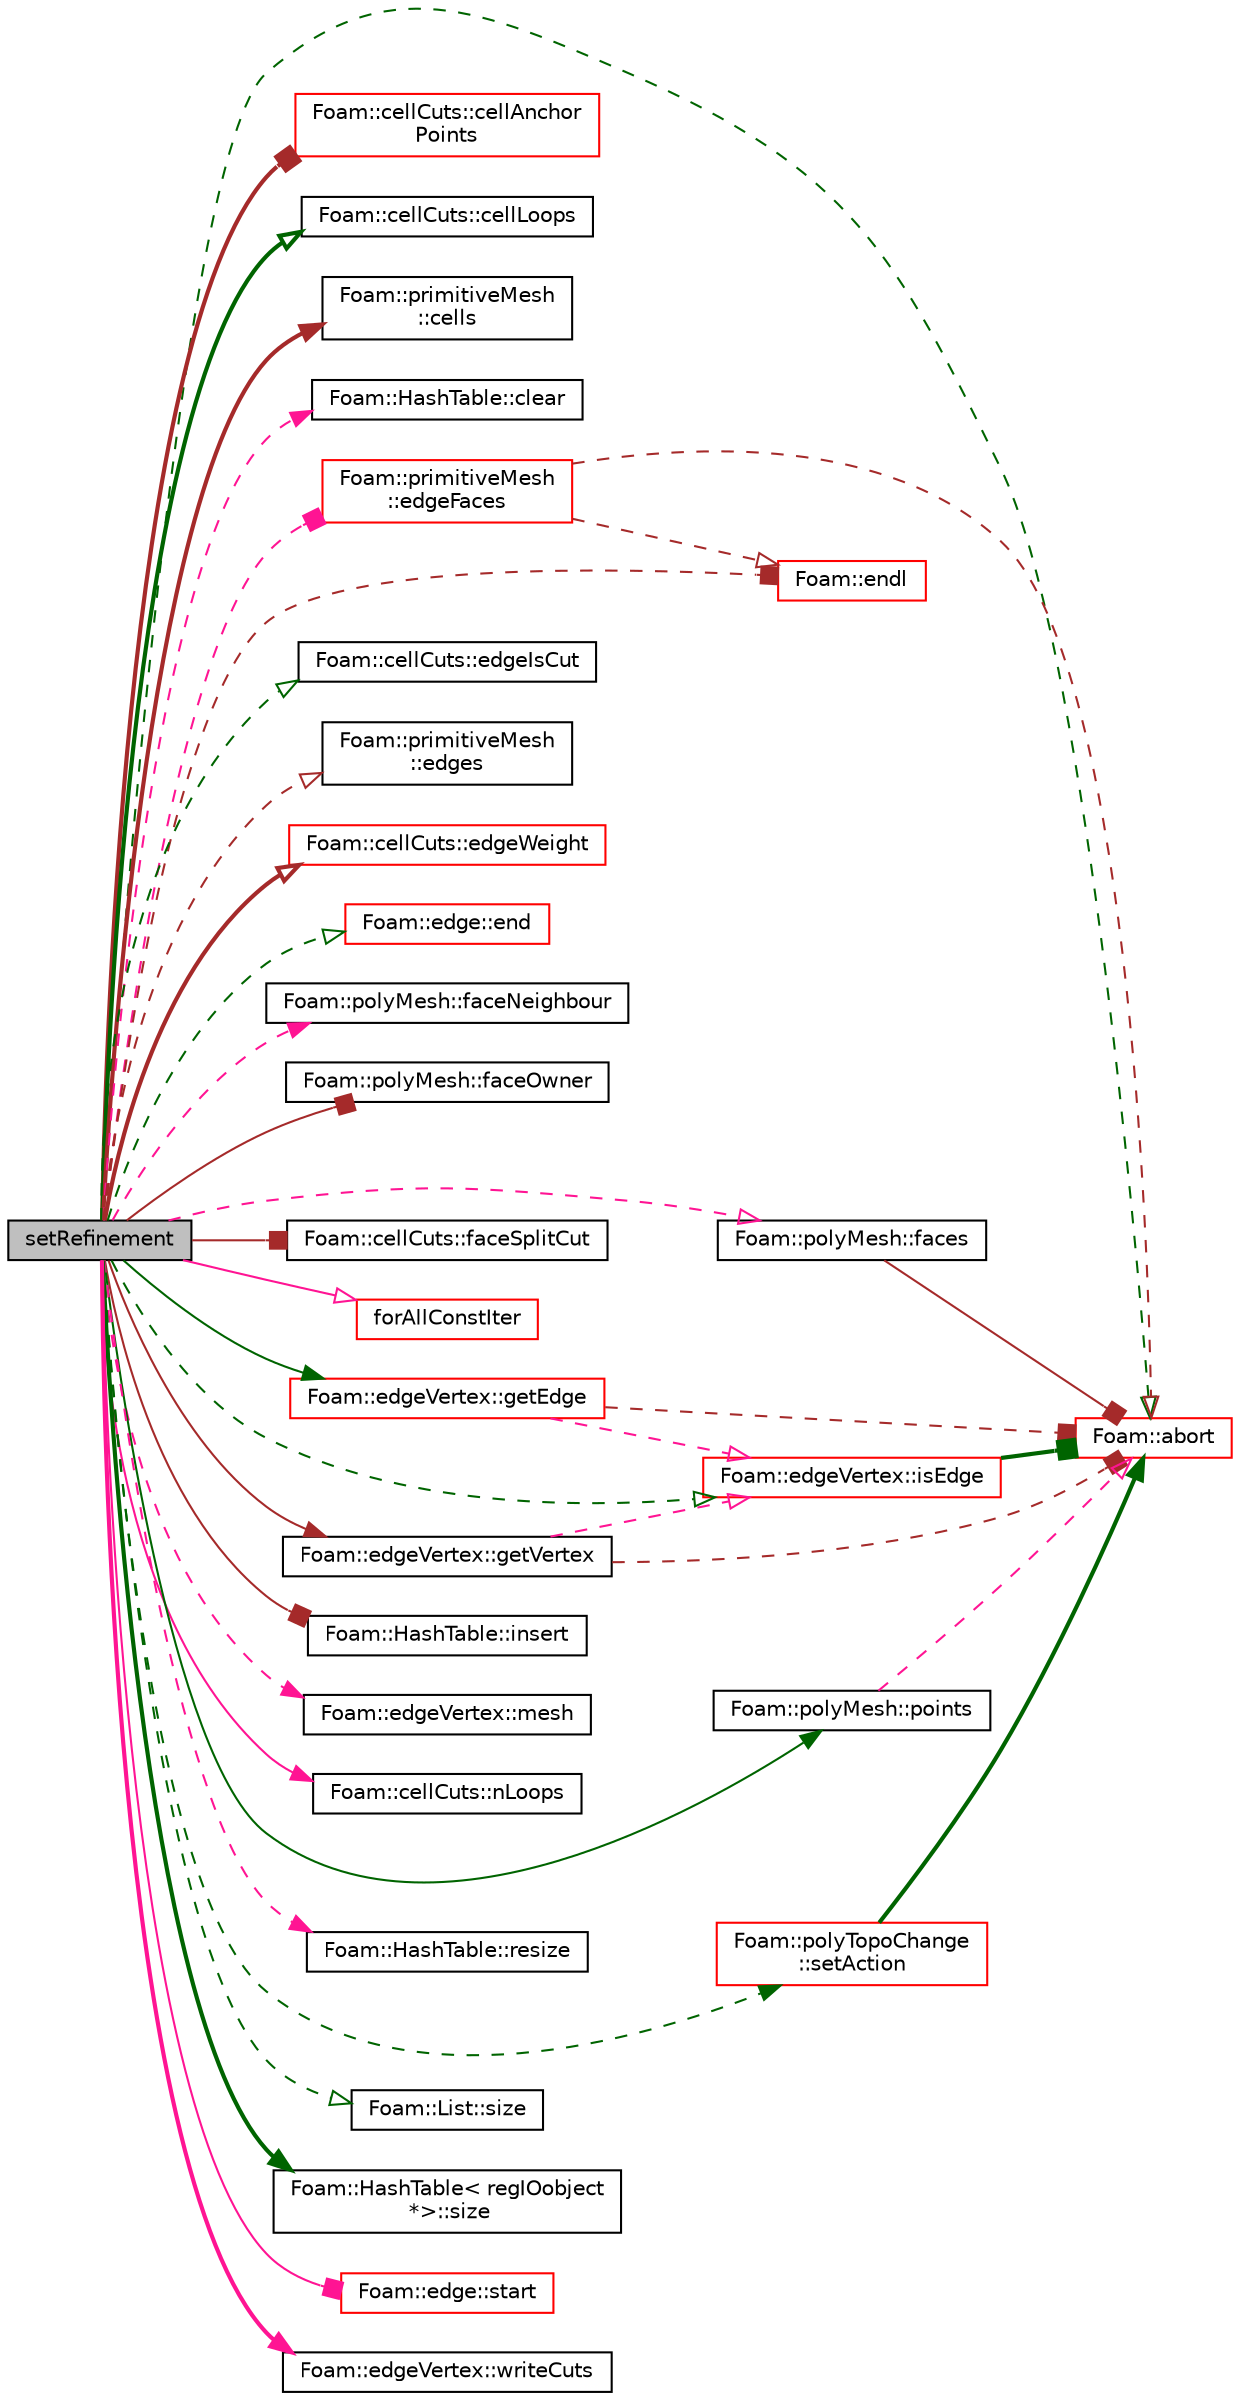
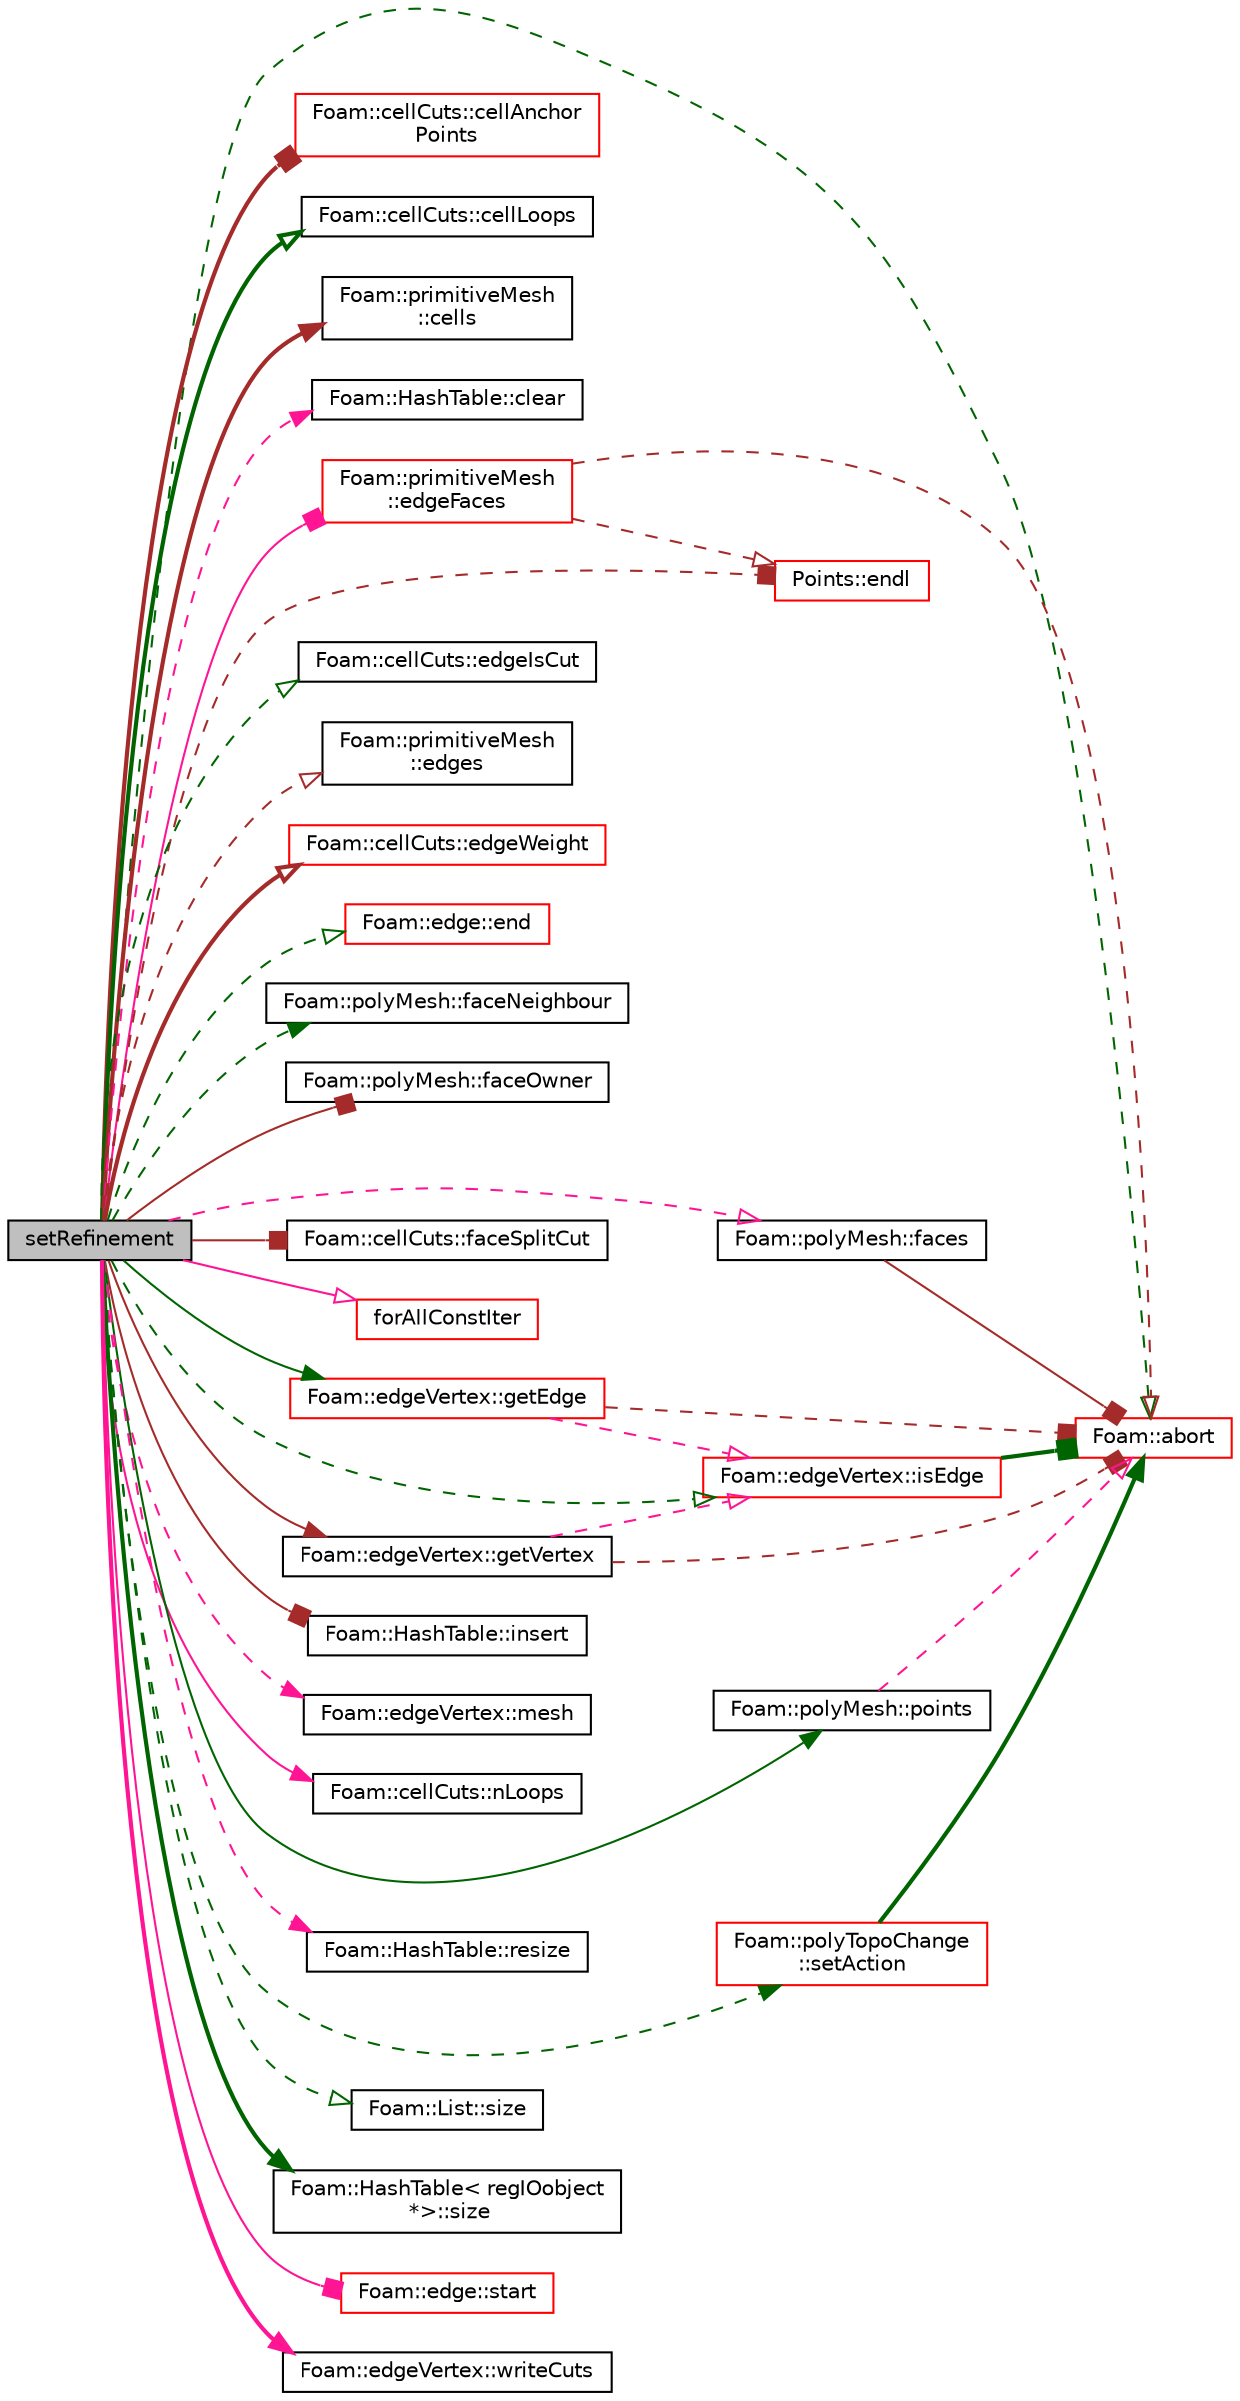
(852, 581) -> (852, 581)
(196, 713) -> (196, 713)
(188, 1112) -> (188, 1112)
